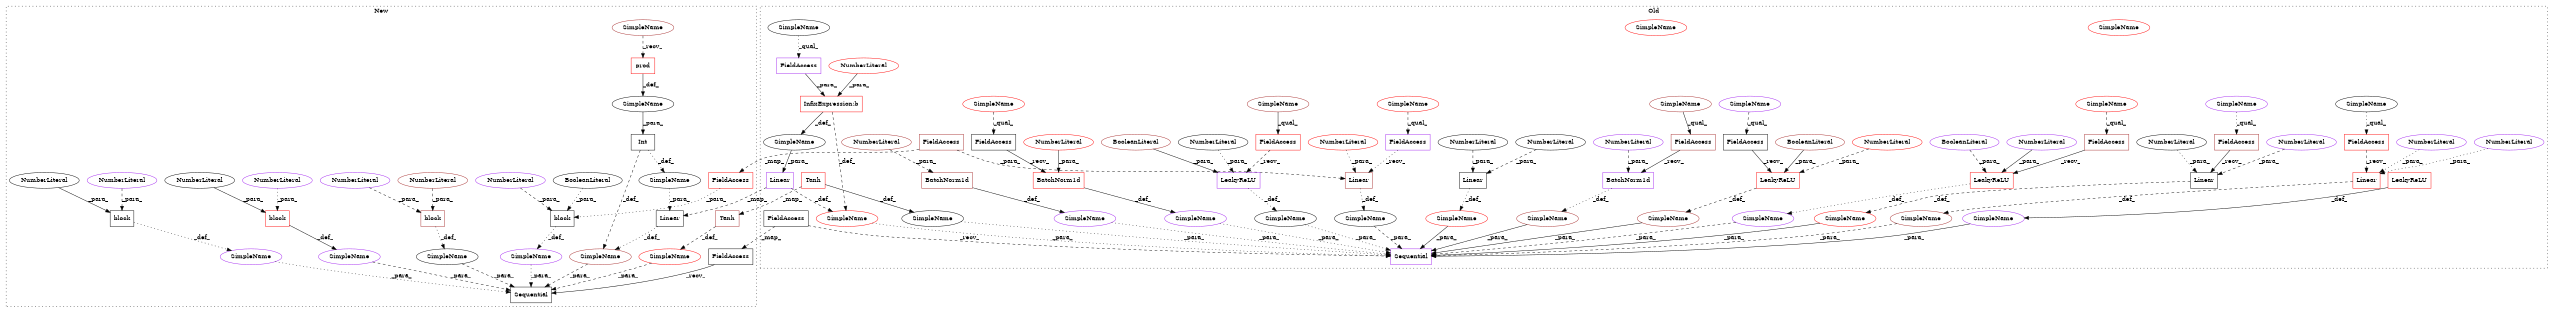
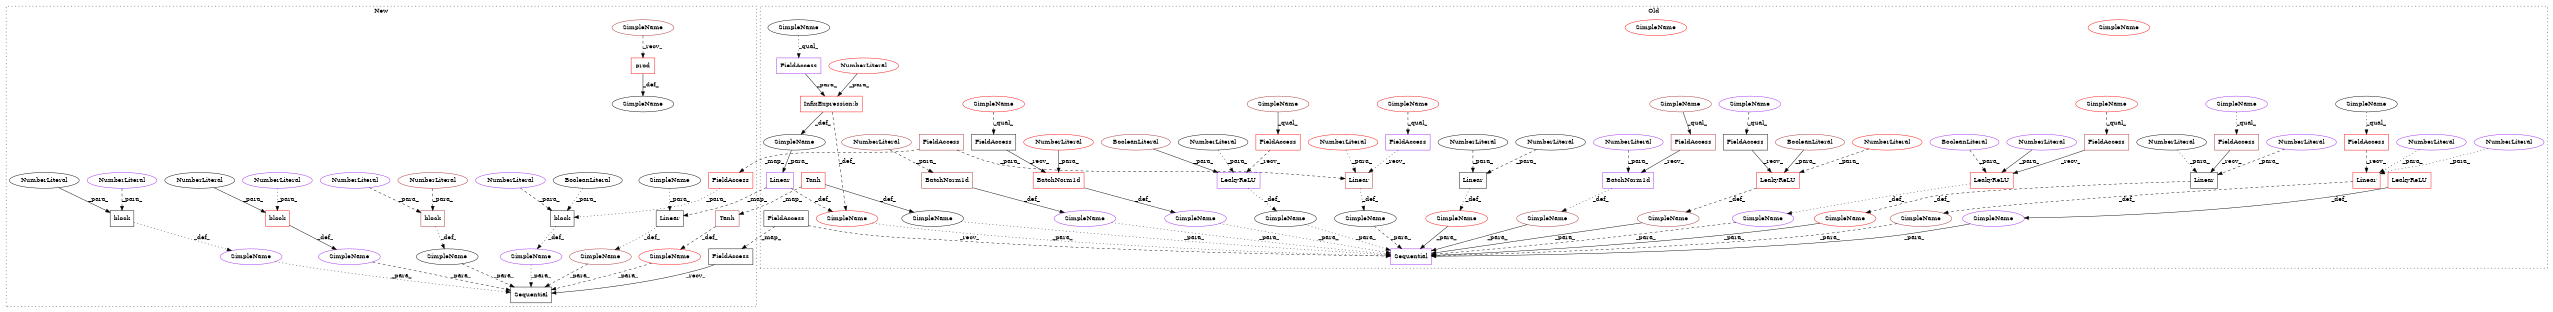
(643, 142) -> none
